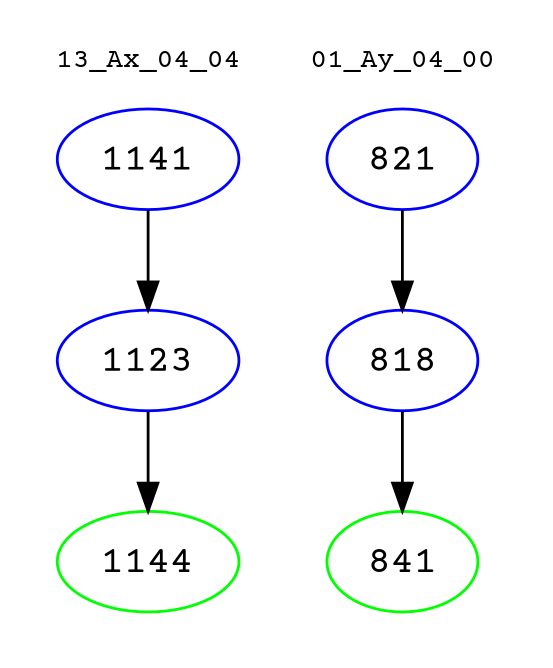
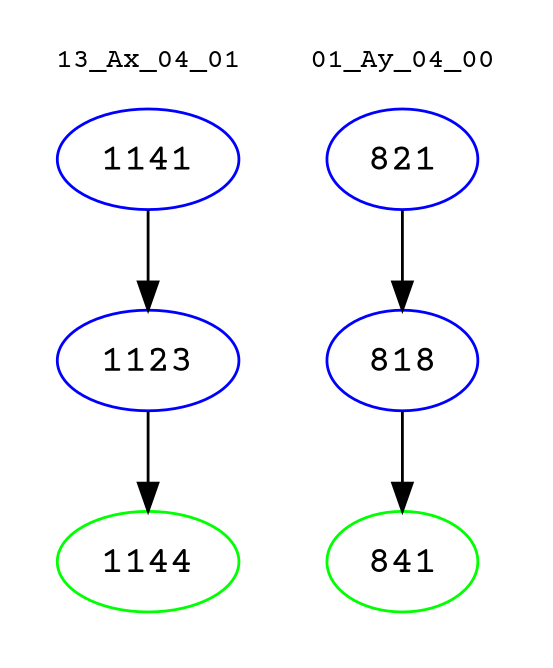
(150, 60) -> (150, 60)
